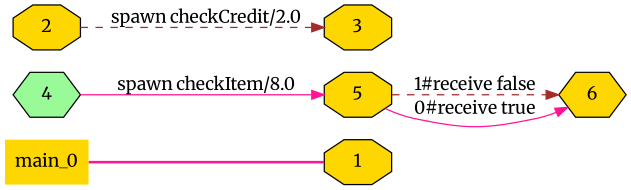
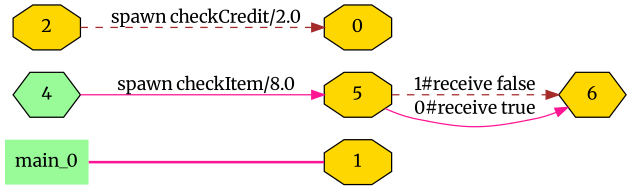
(358, 27) -> (358, 27)
(47, 162) -> (47, 162)
